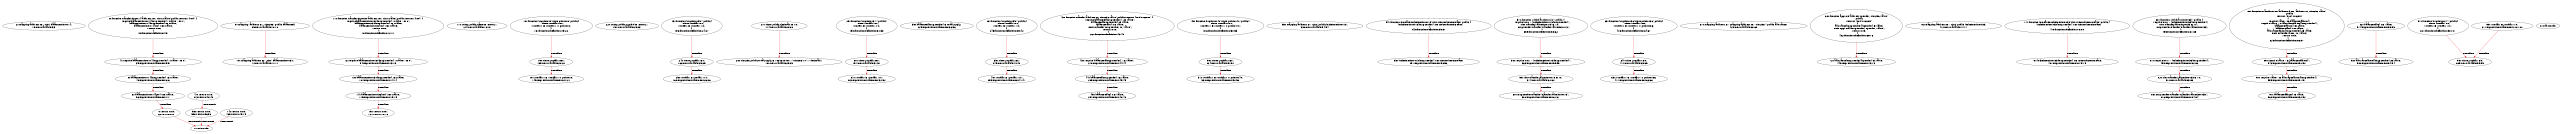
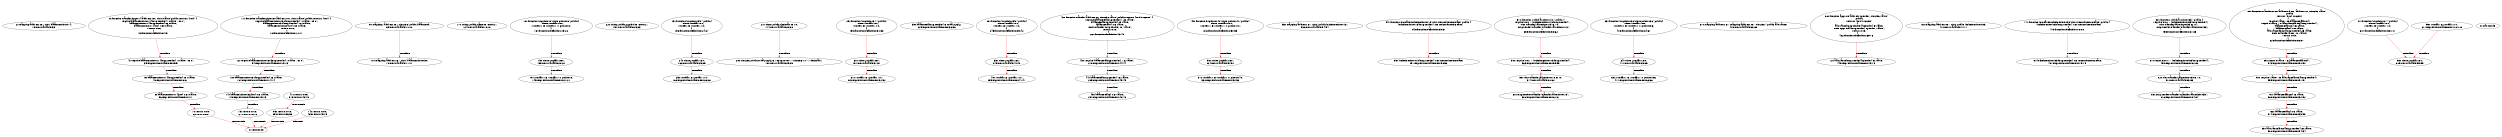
none -> (2287, 104)
(227, 121) -> (298, 121)
none -> (252, 121)
